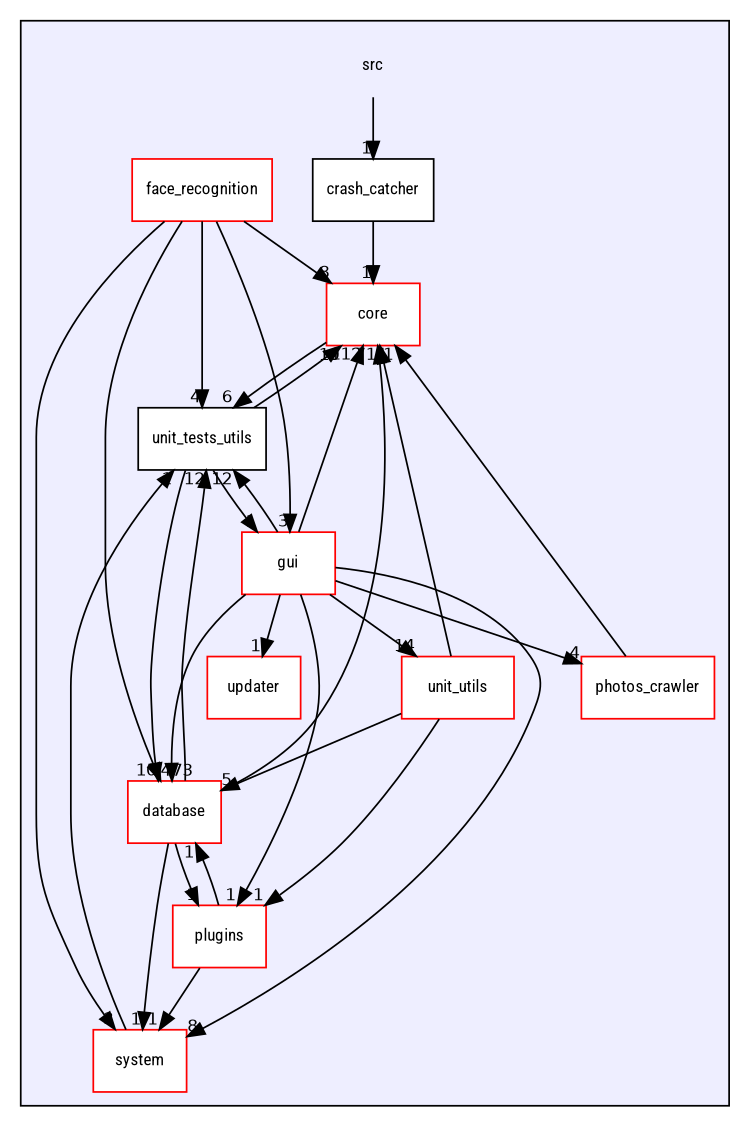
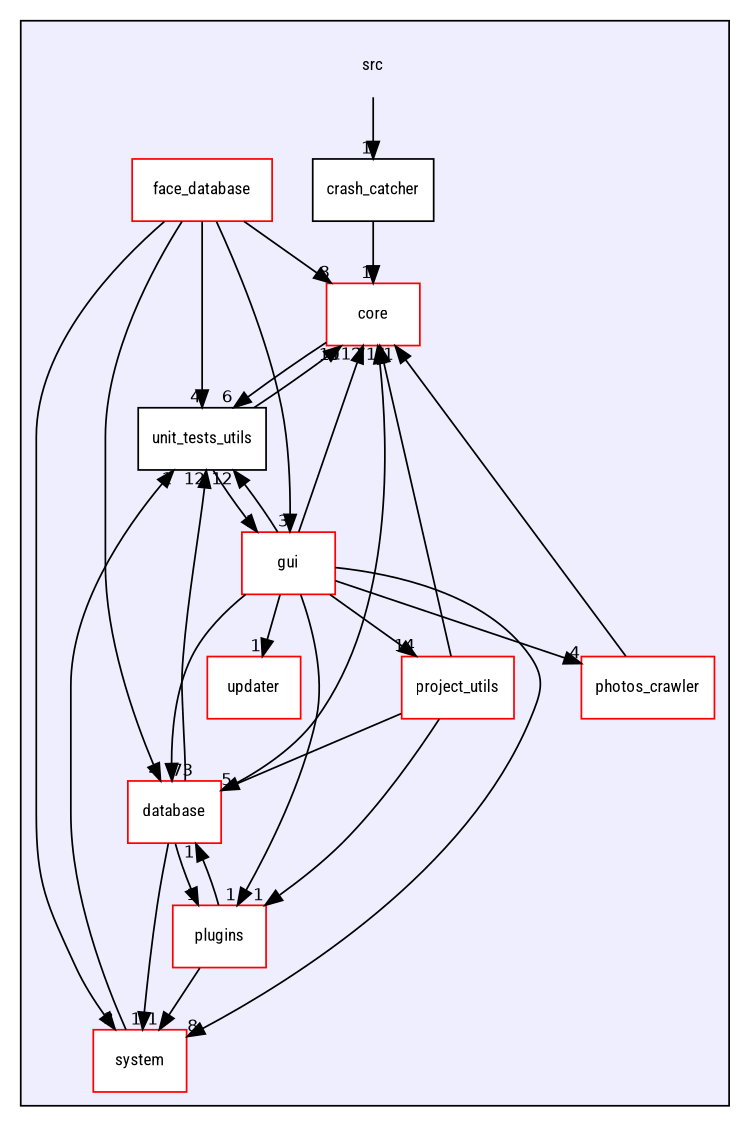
(202, 190) -> (202, 190)
(156, 616) -> none
(458, 688) -> (458, 688)
